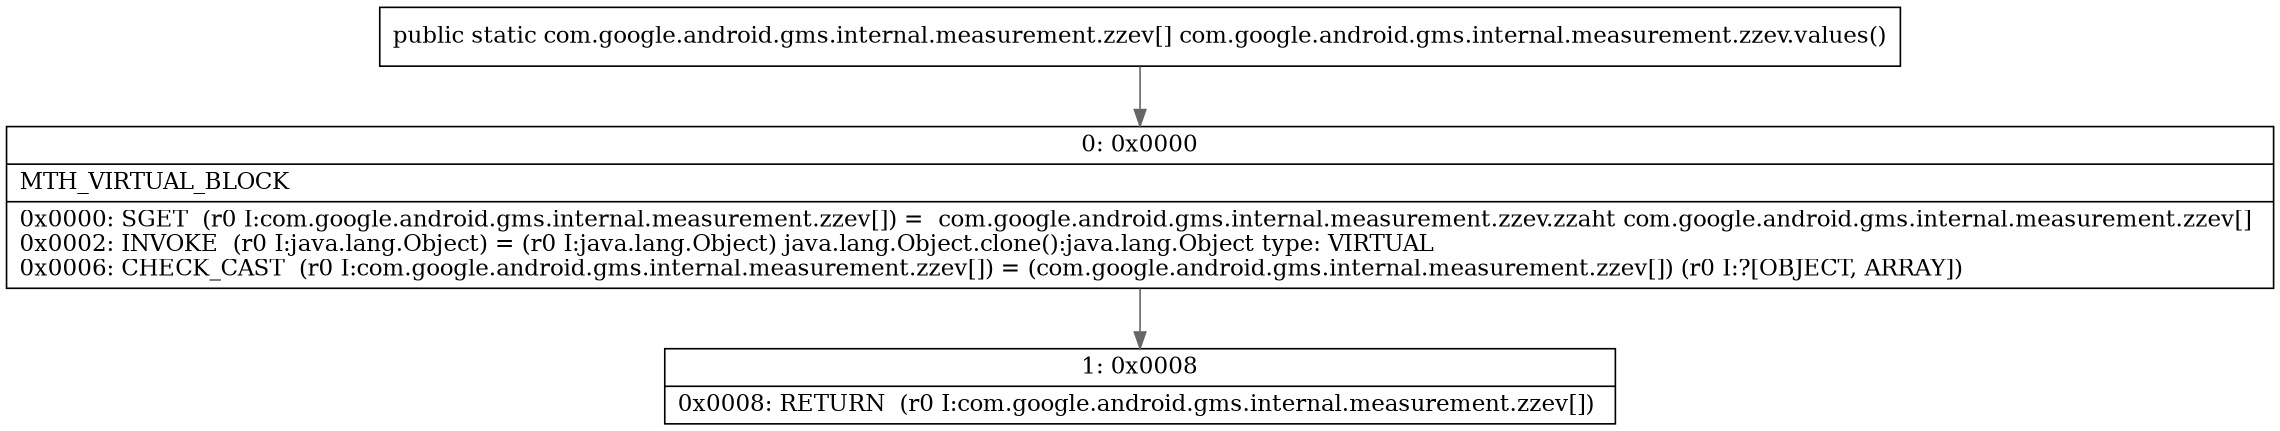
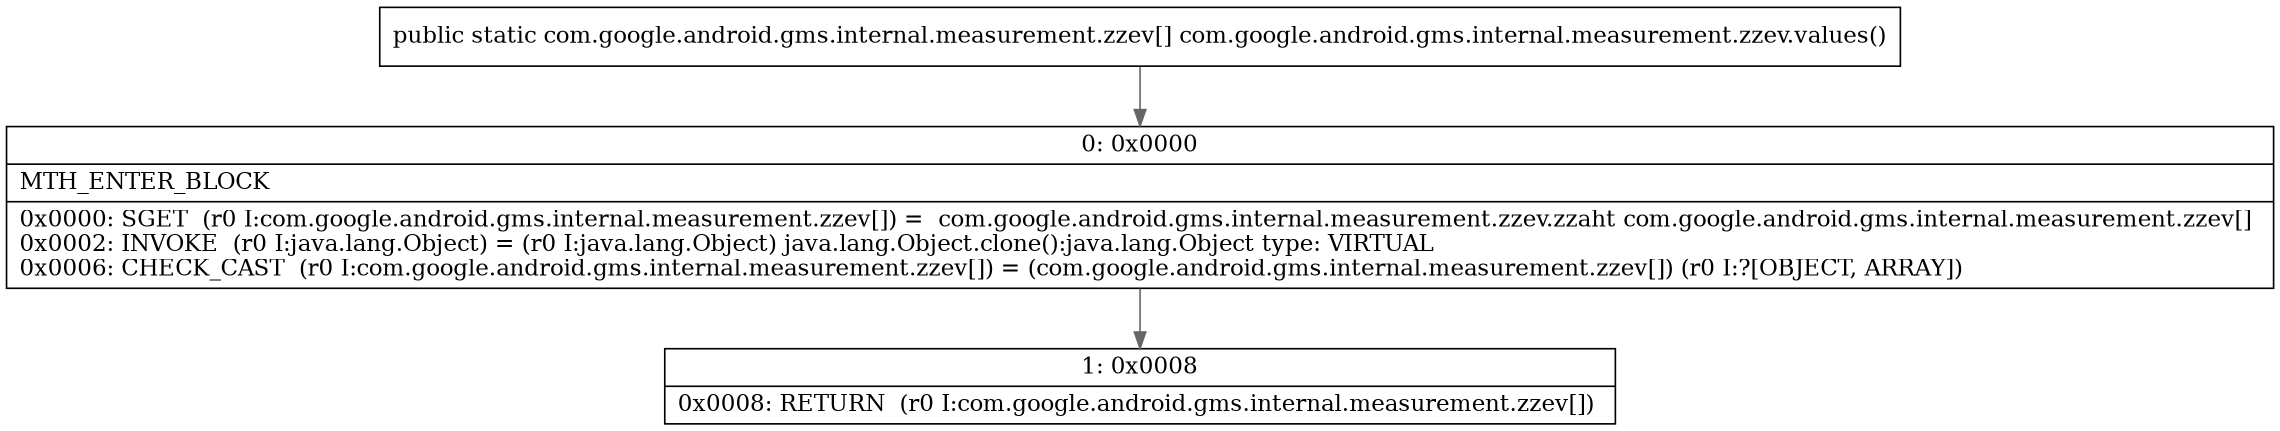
(155, 182) -> (145, 182)
